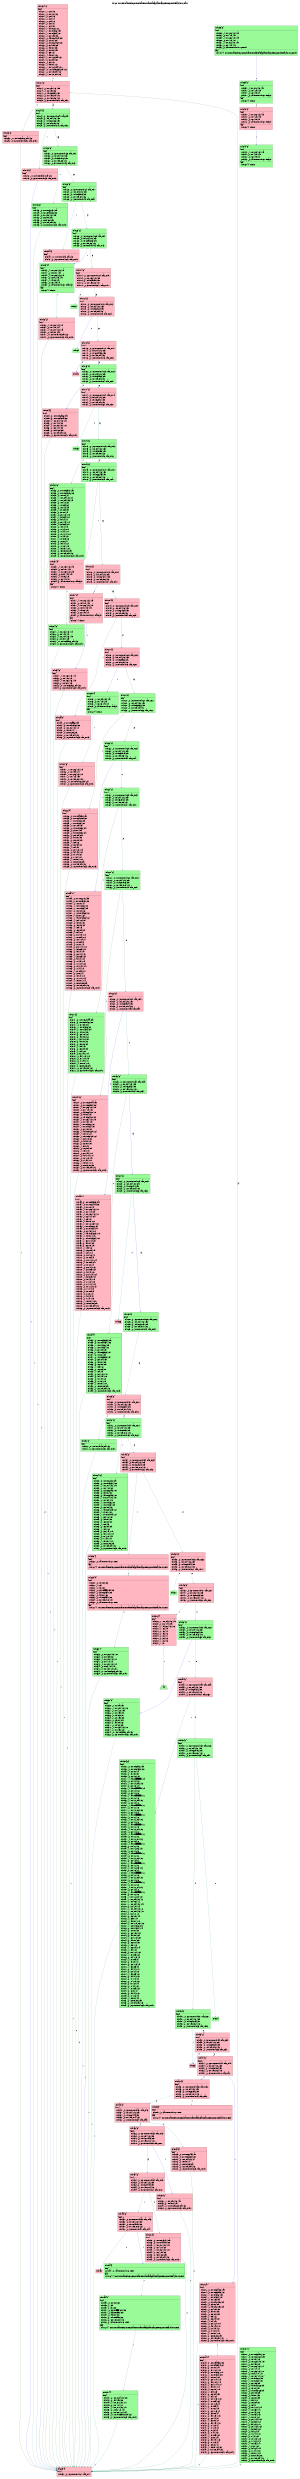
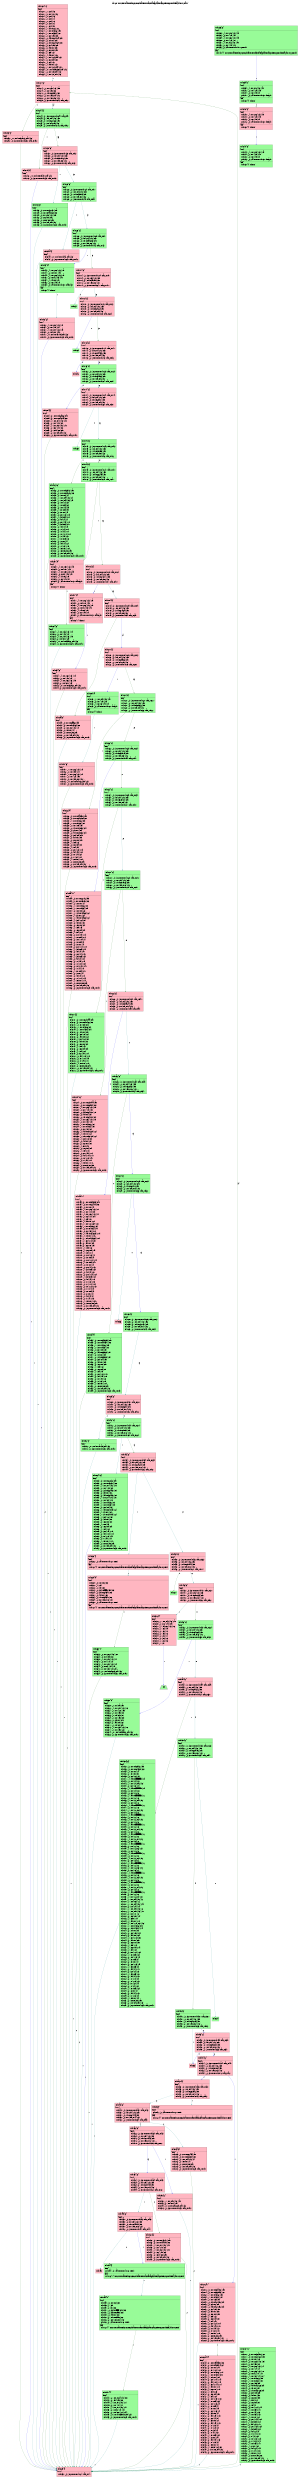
(60, 156) -> (60, 156)
